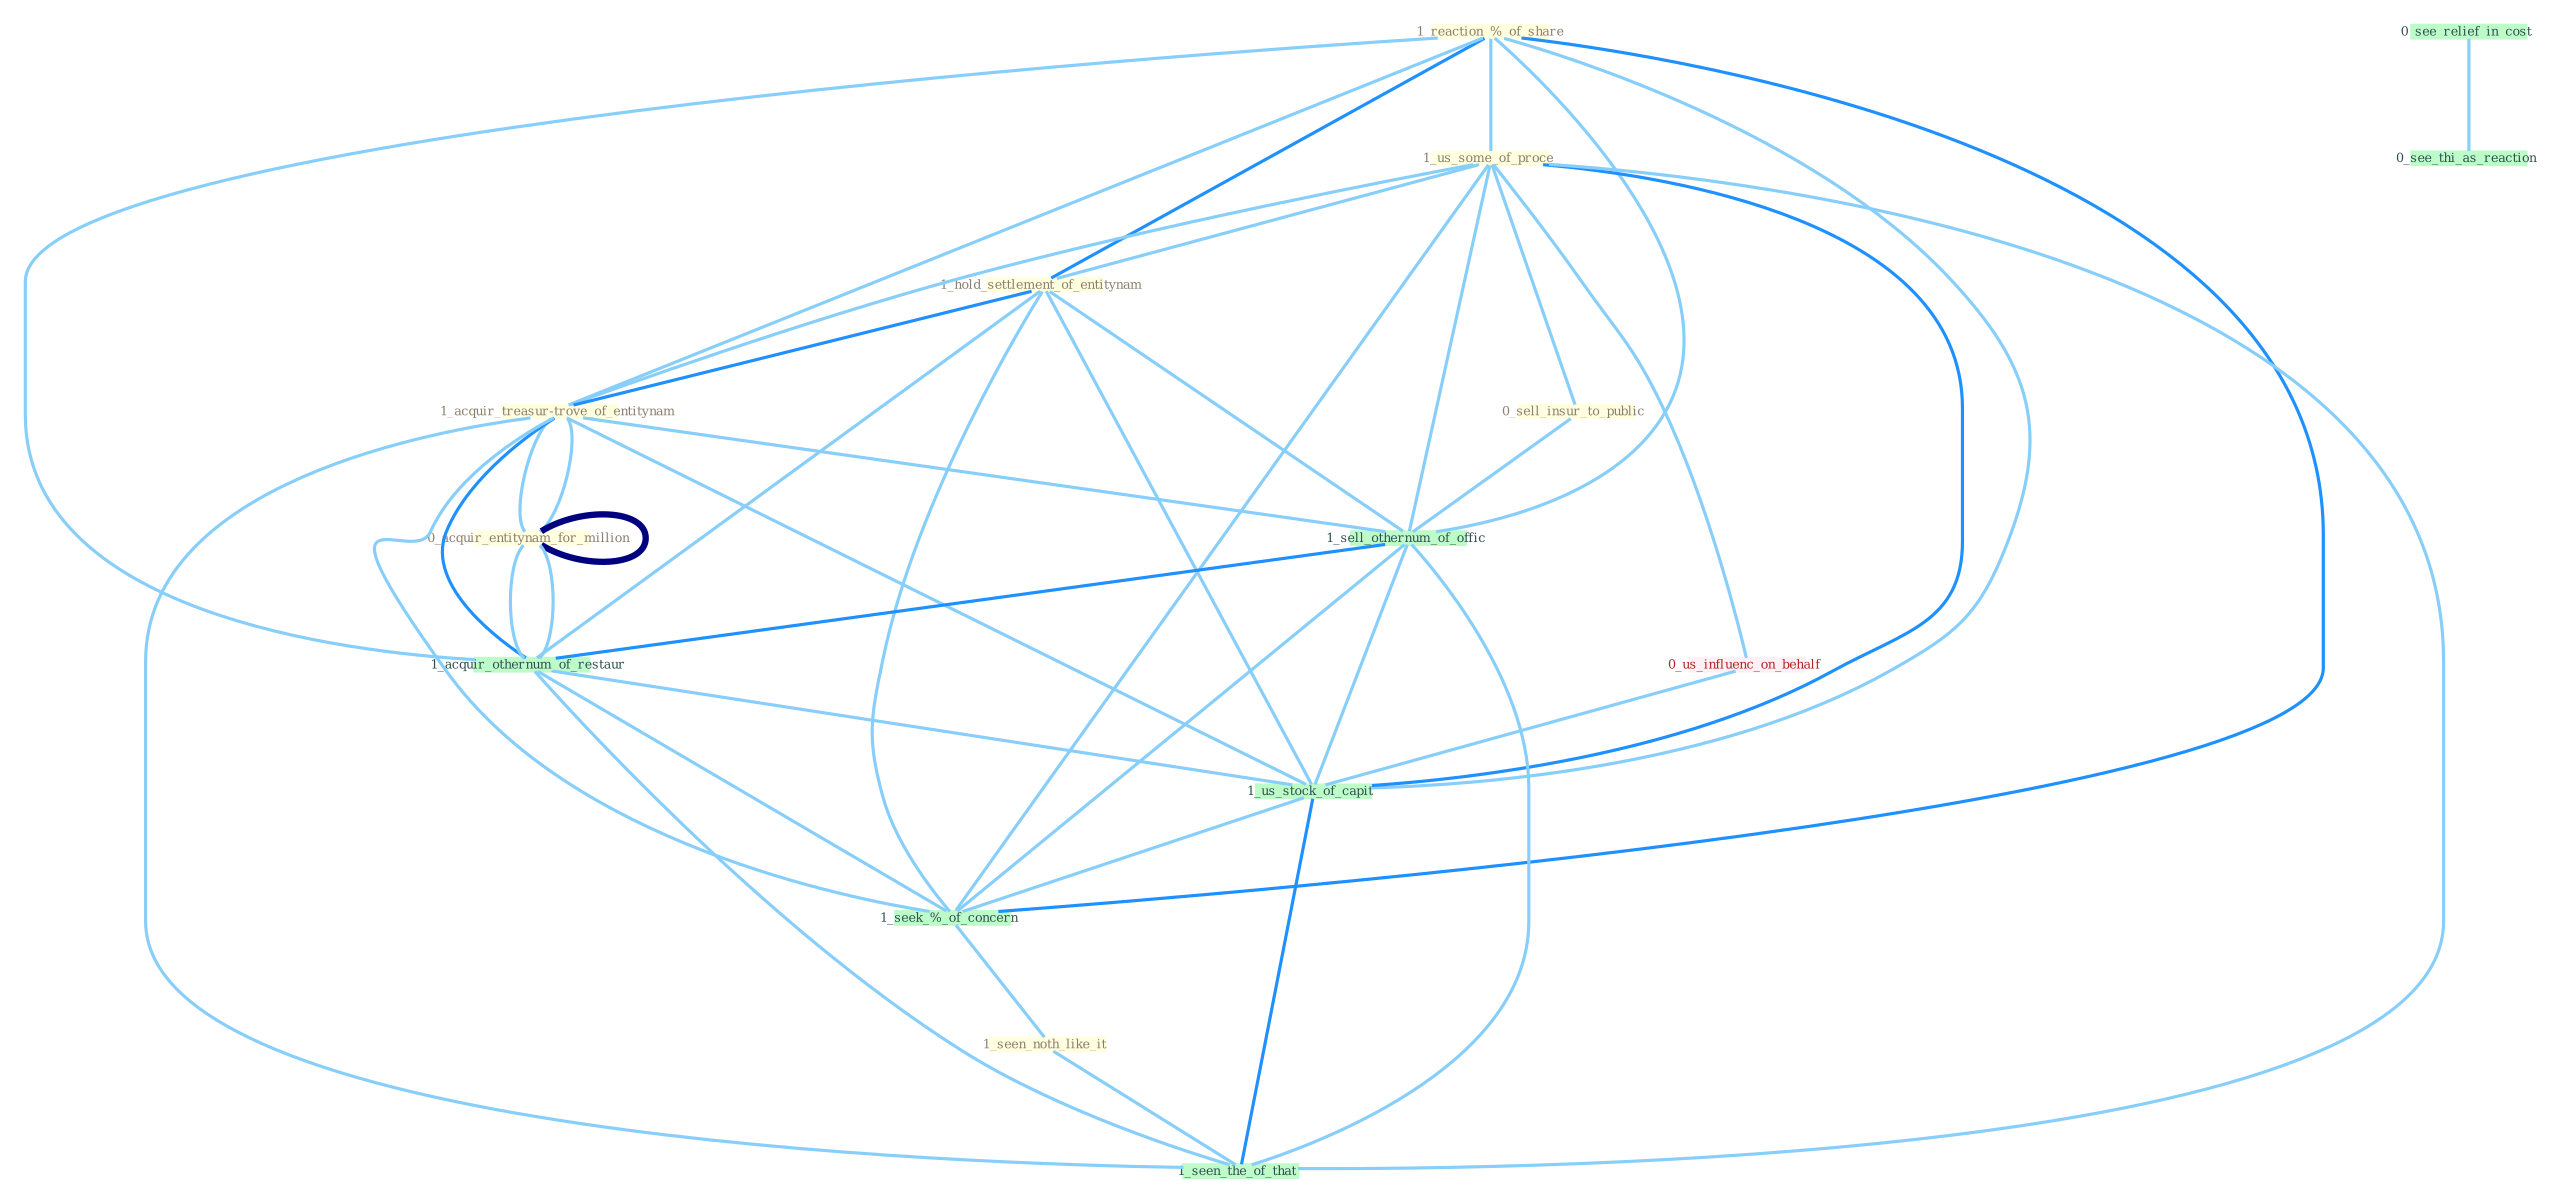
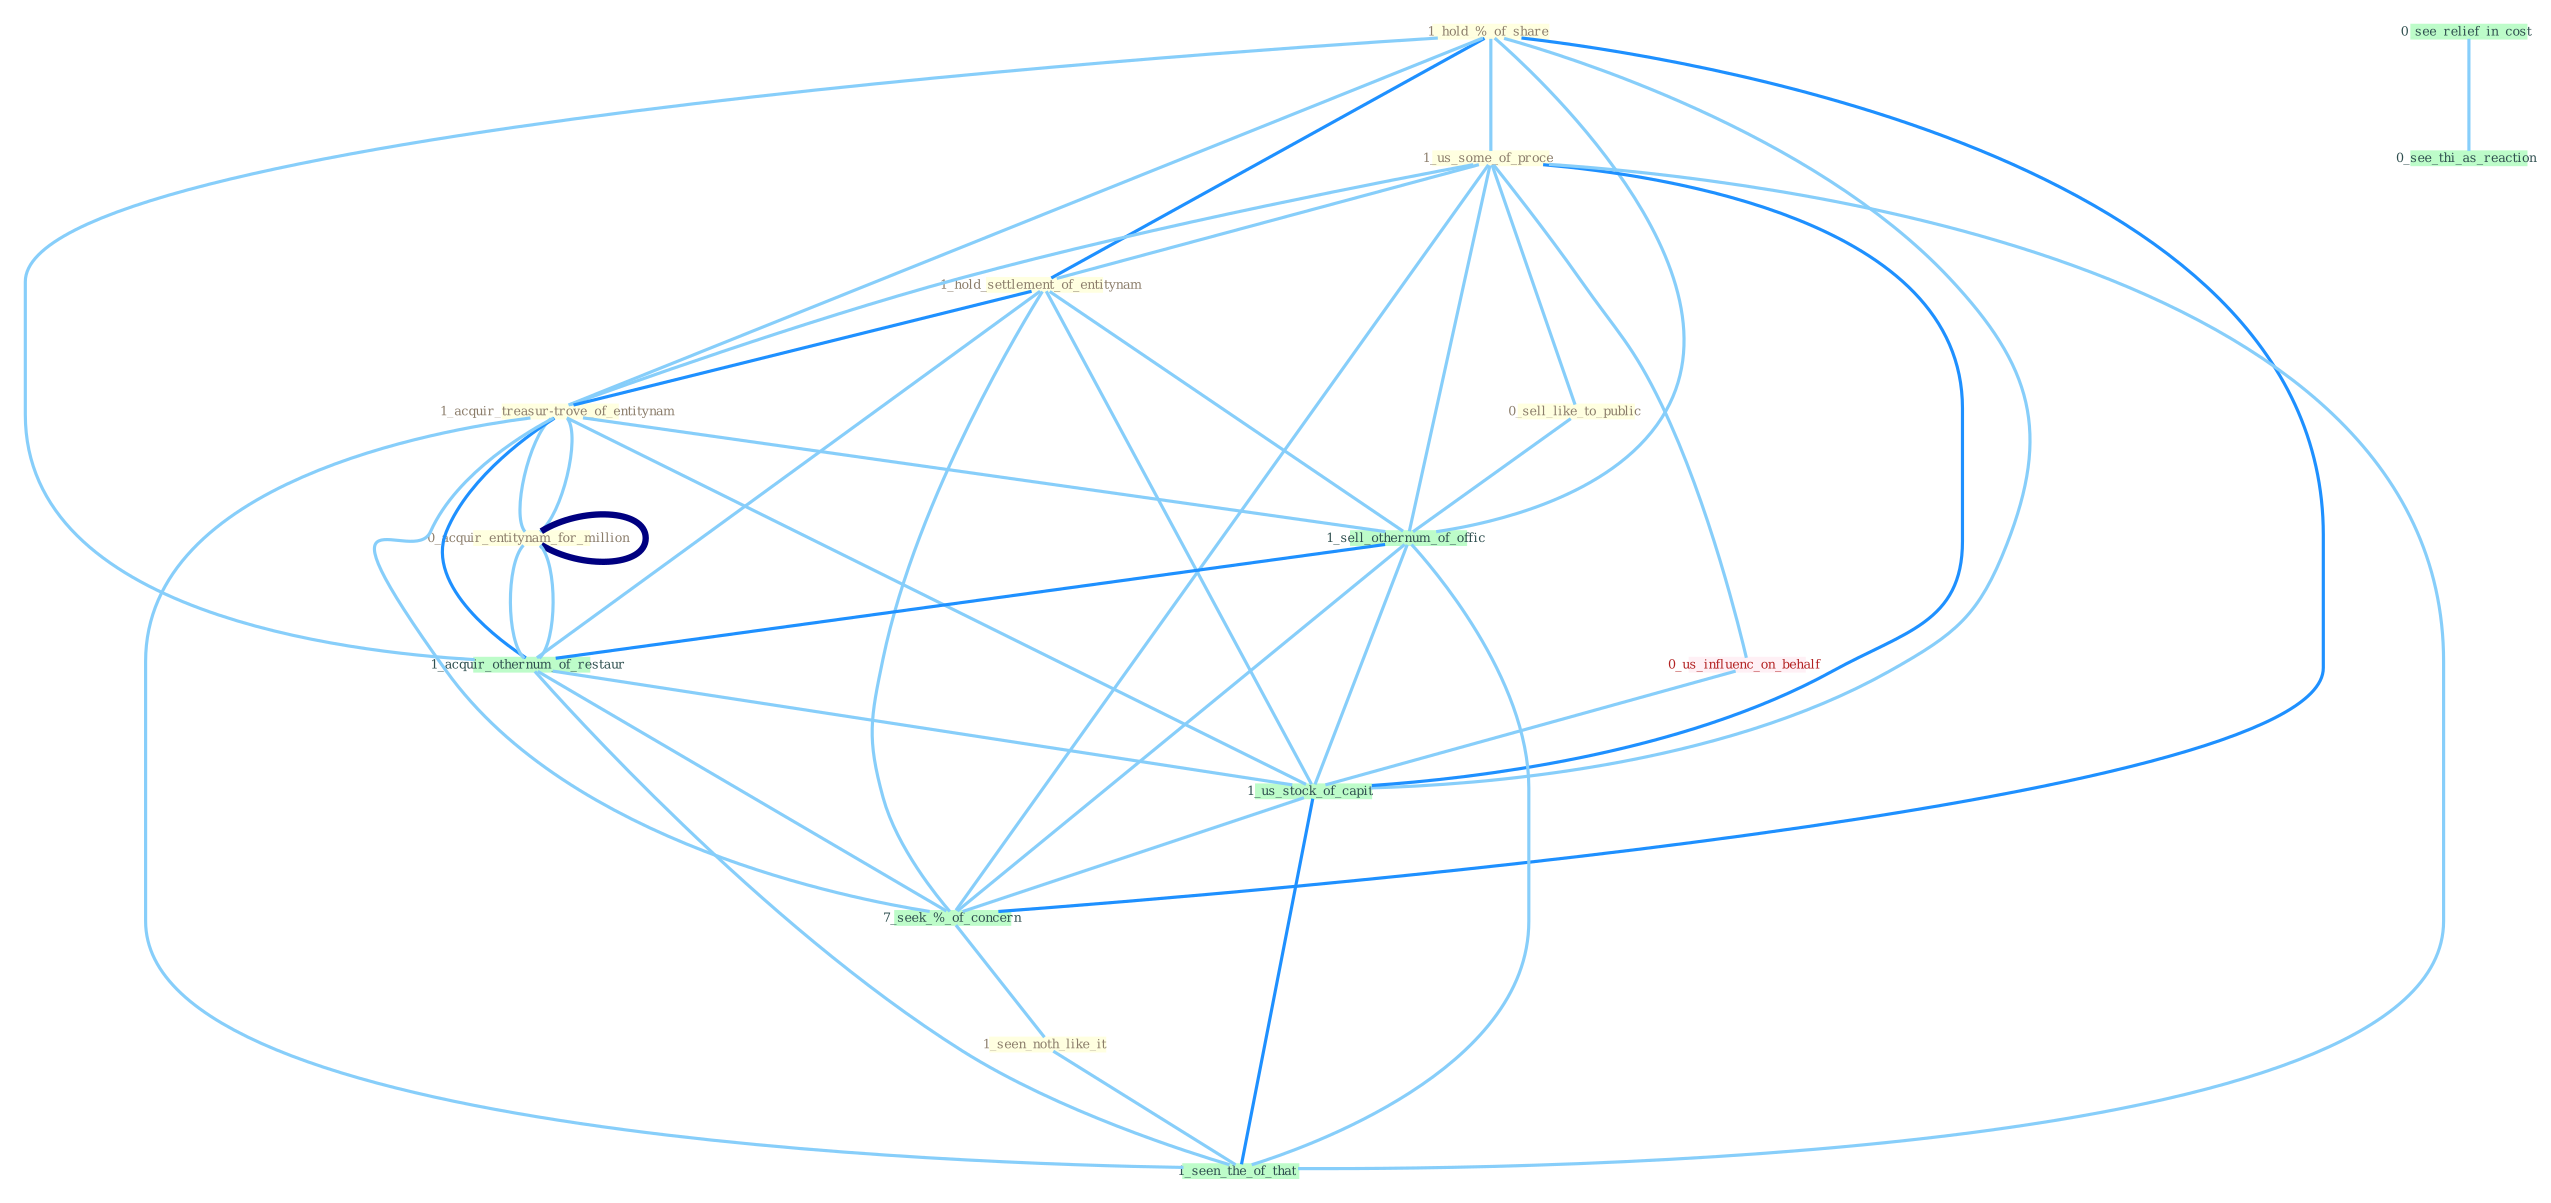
(1491, 32) -> (1491, 32)
(1576, 411) -> (1576, 411)
(953, 918) -> (953, 918)
